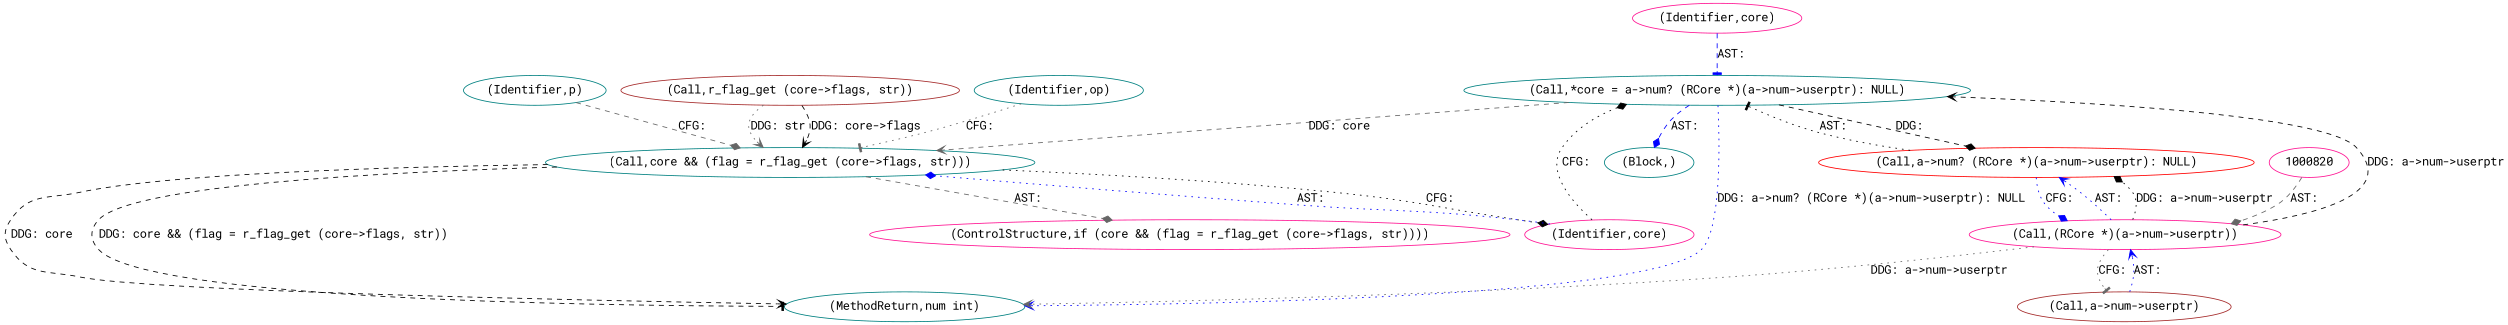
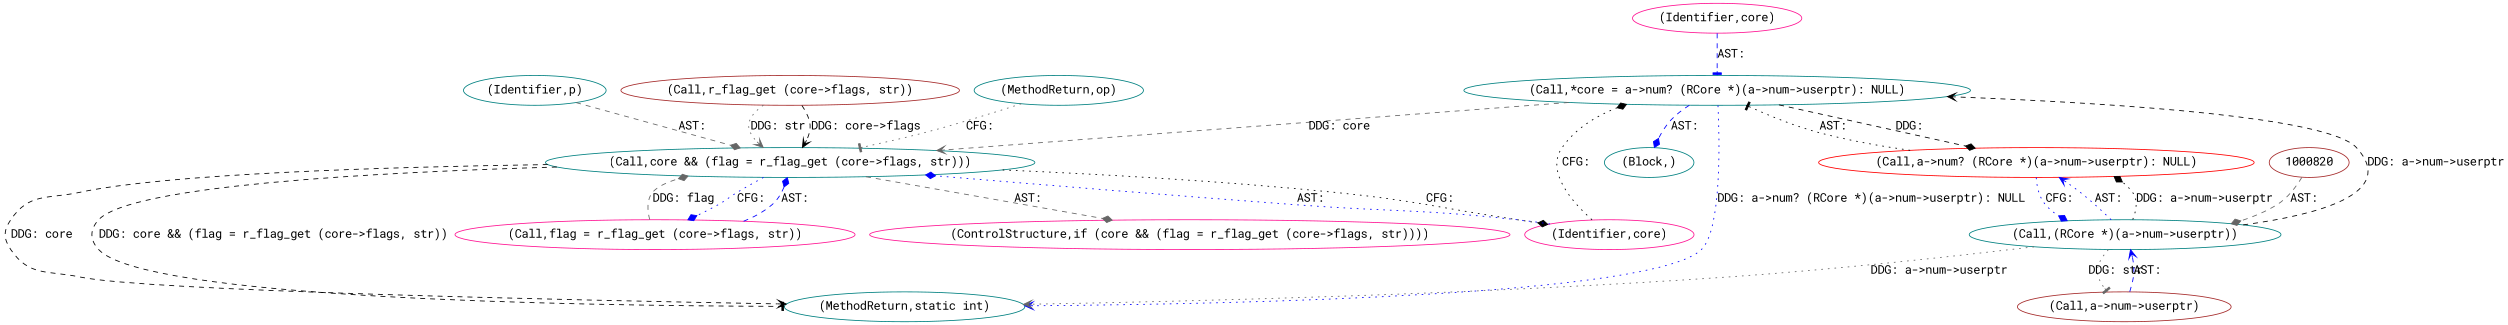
(1059, 90) -> (1059, 90)
(696, 126) -> (696, 126)
(2309, 163) -> (2309, 163)
none -> (655, 235)
(2125, 235) -> (2125, 235)
(2116, 271) -> (2116, 271)
(2134, 275) -> (2134, 275)
(905, 307) -> (905, 307)
